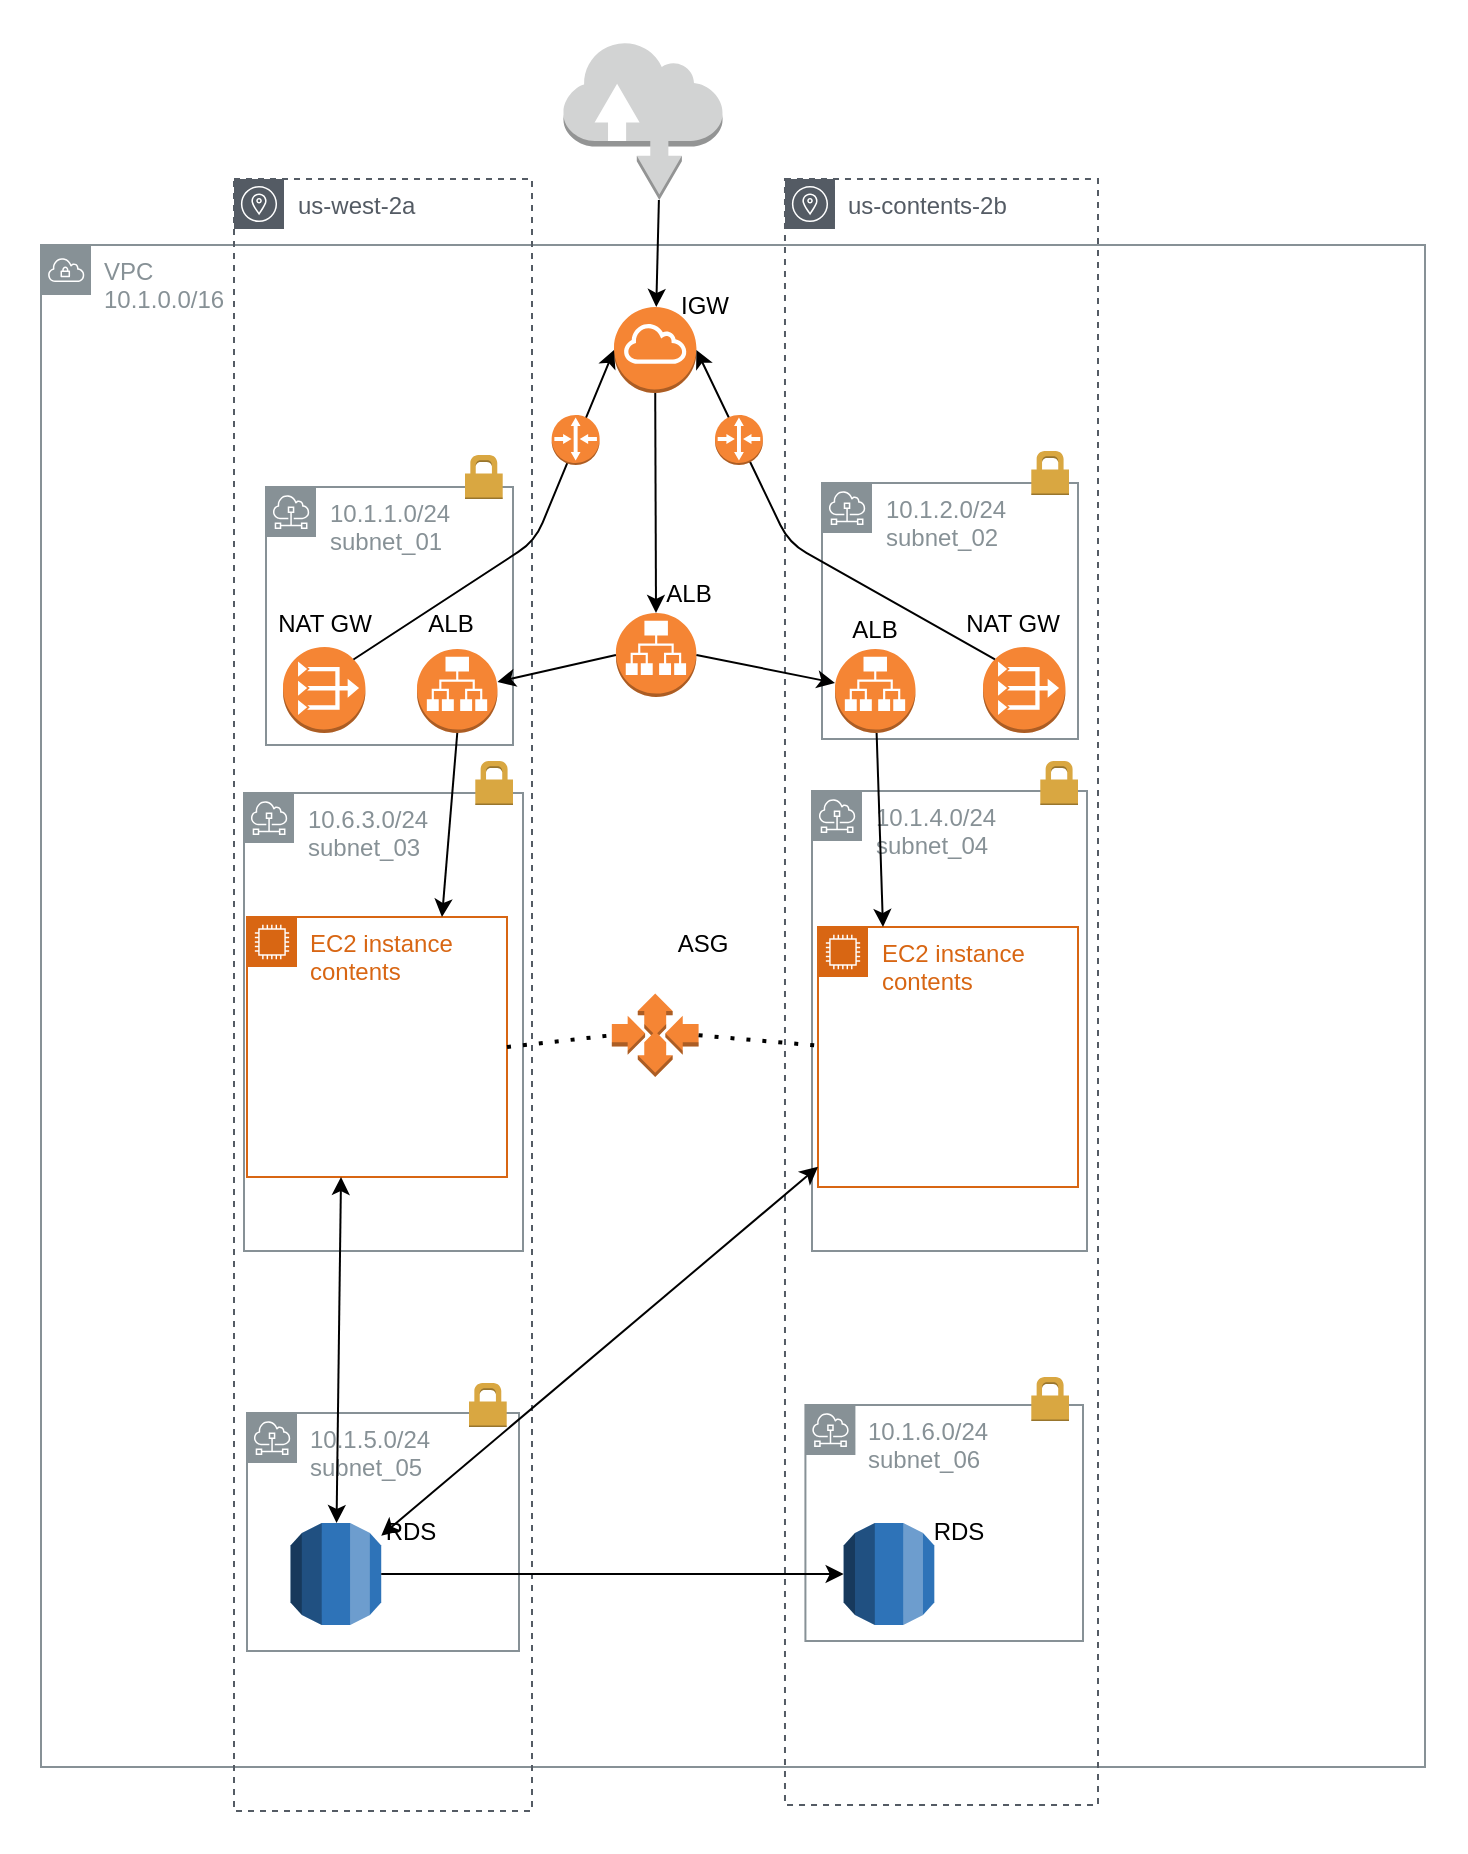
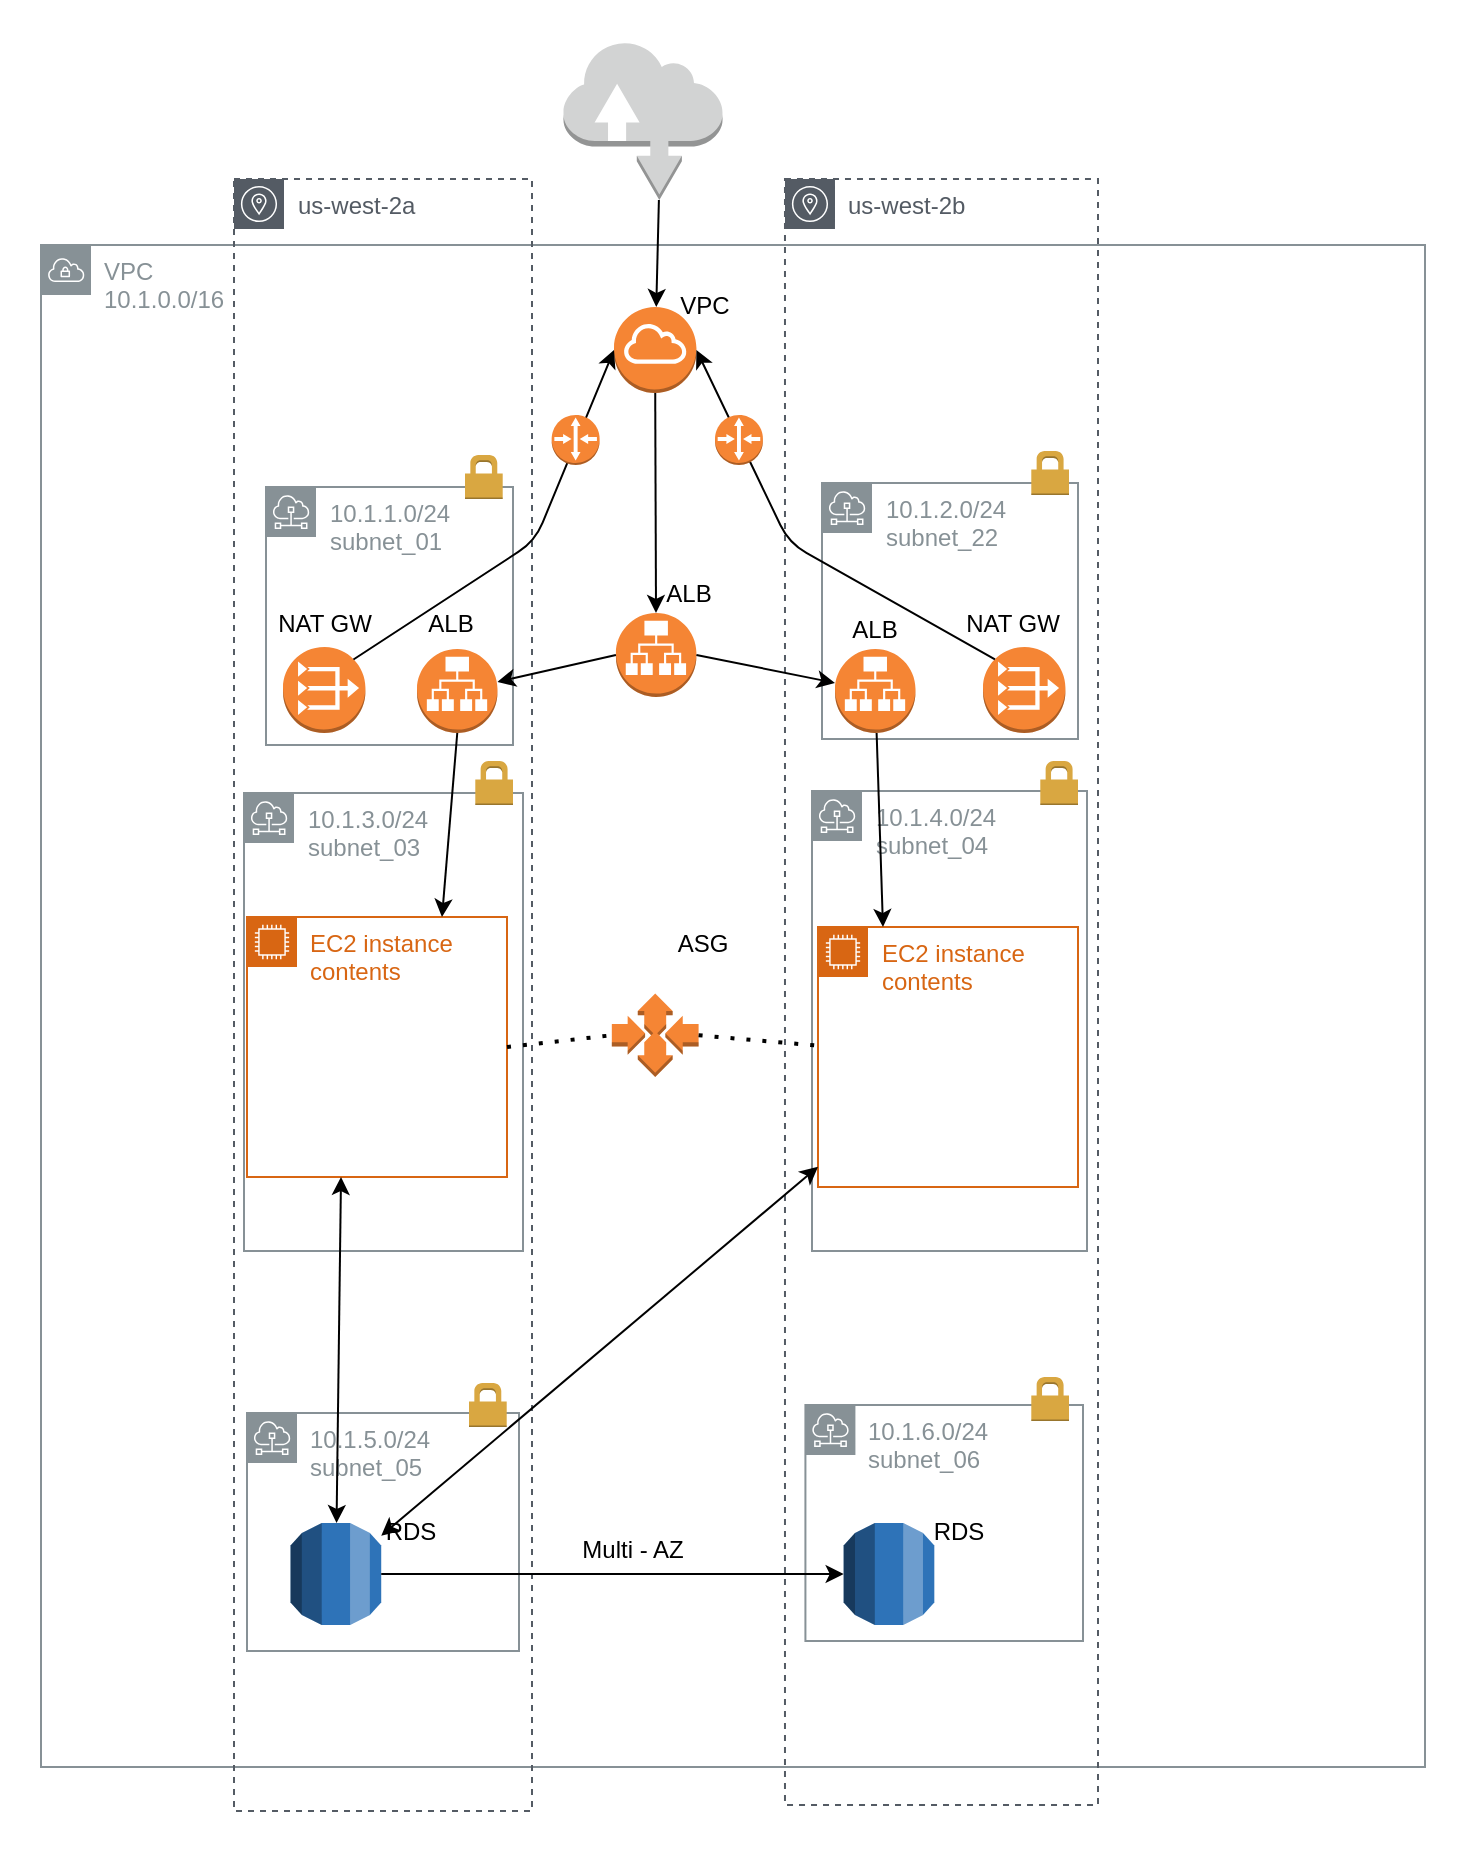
(943, 207) -> (916, 207)
(706, 307) -> (706, 307)
(952, 526) -> (952, 526)
(374, 836) -> (374, 836)
none -> (634, 1551)
